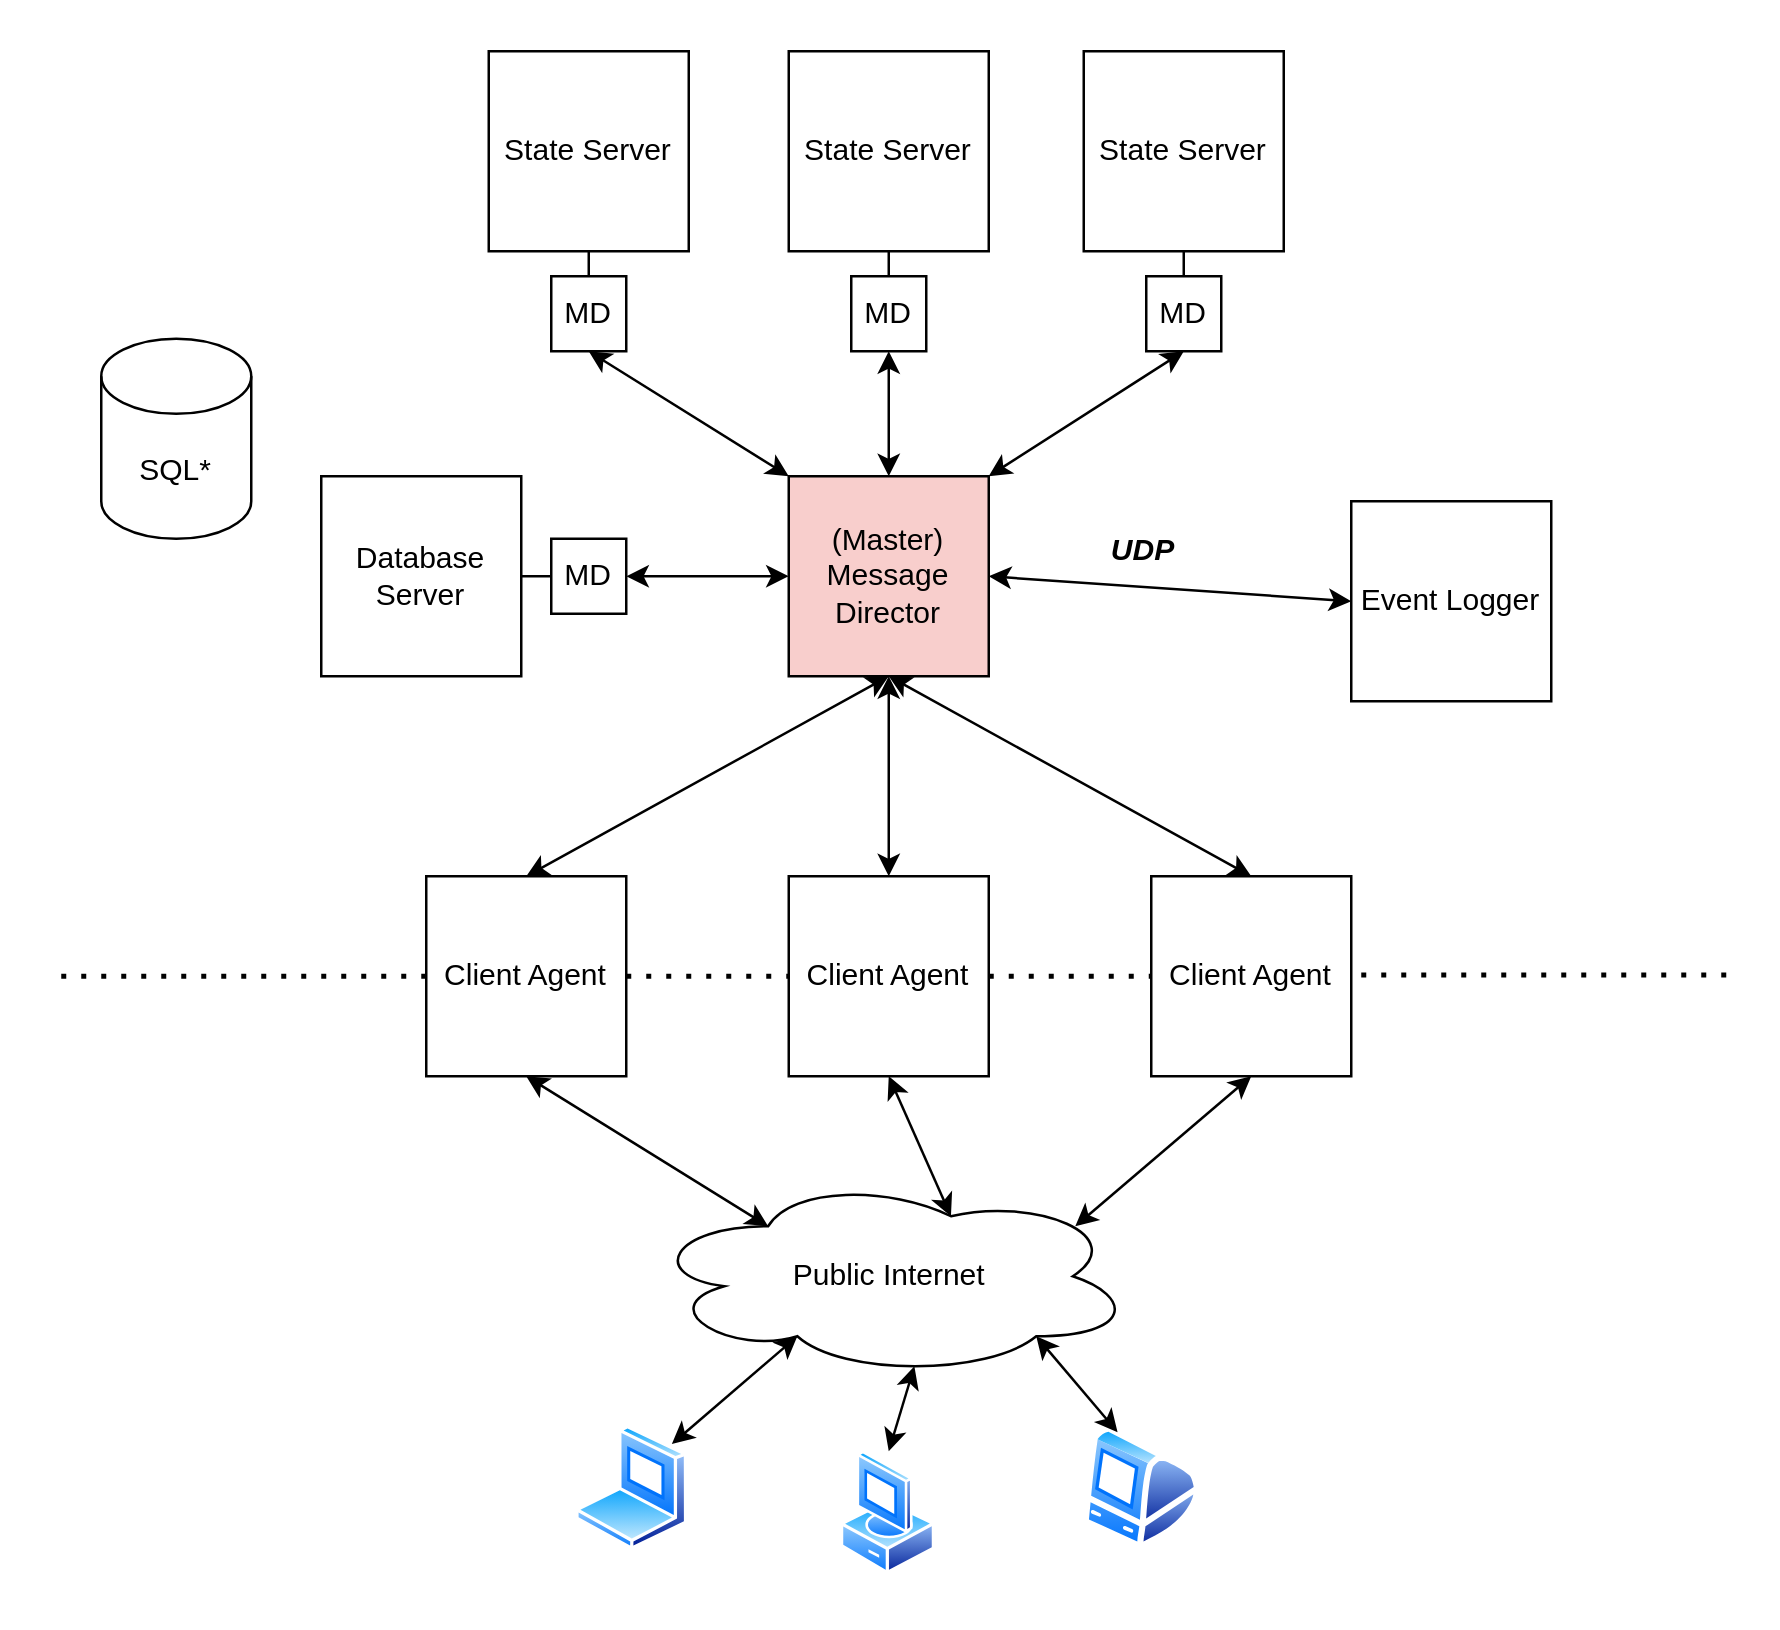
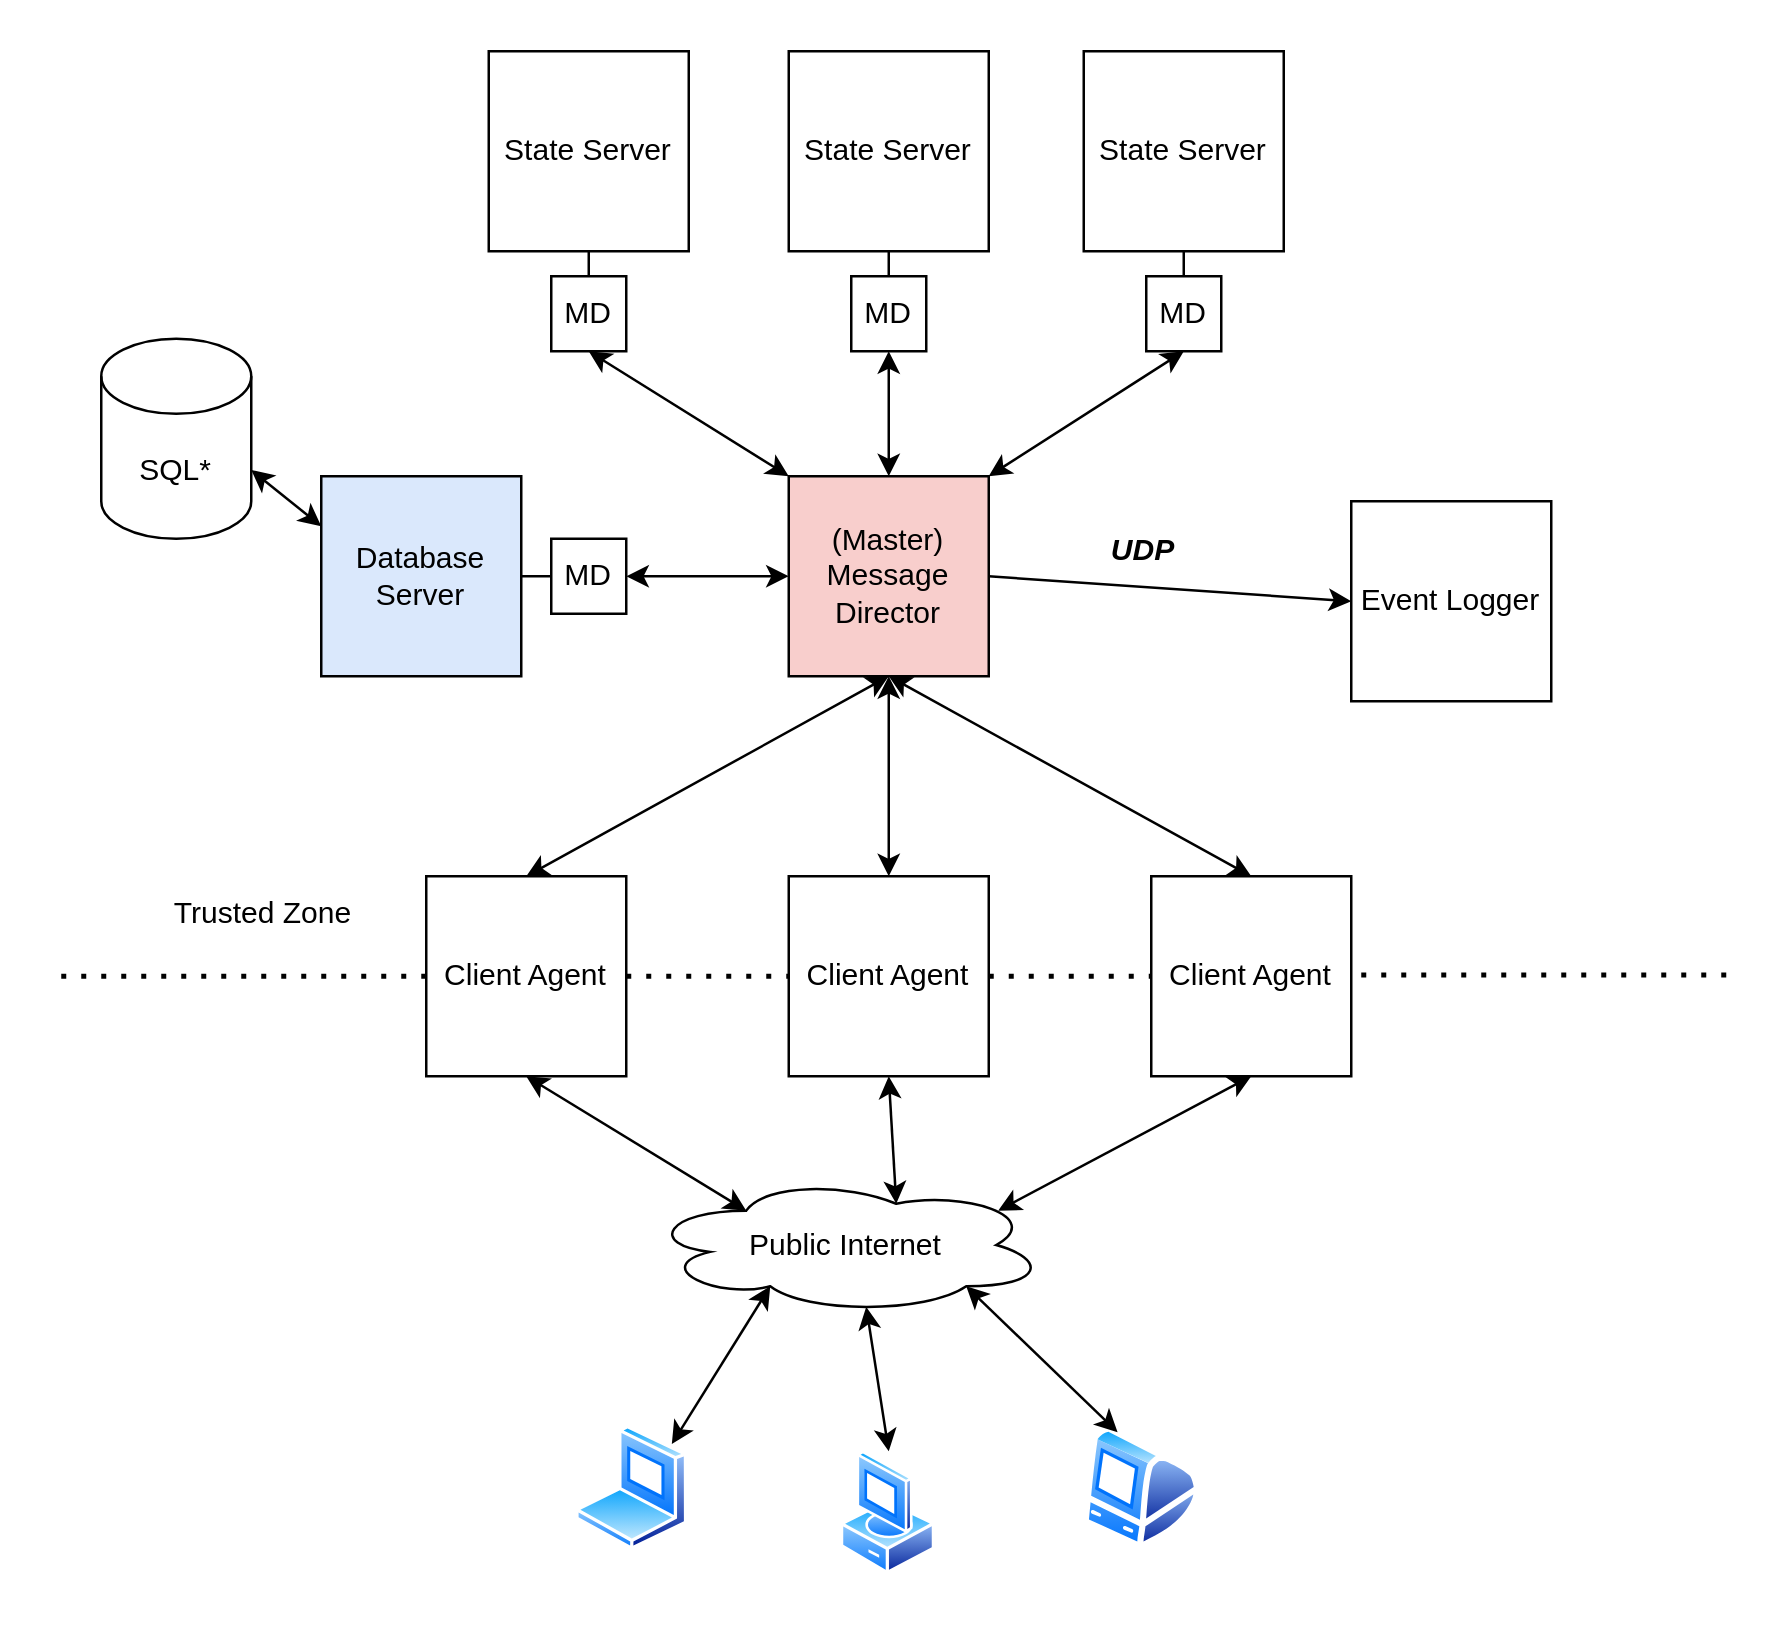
none -> (287, 498)
(421, 576) -> (421, 576)
(1007, 577) -> (1000, 577)
none -> (264, 914)
(890, 1276) -> (846, 1245)
